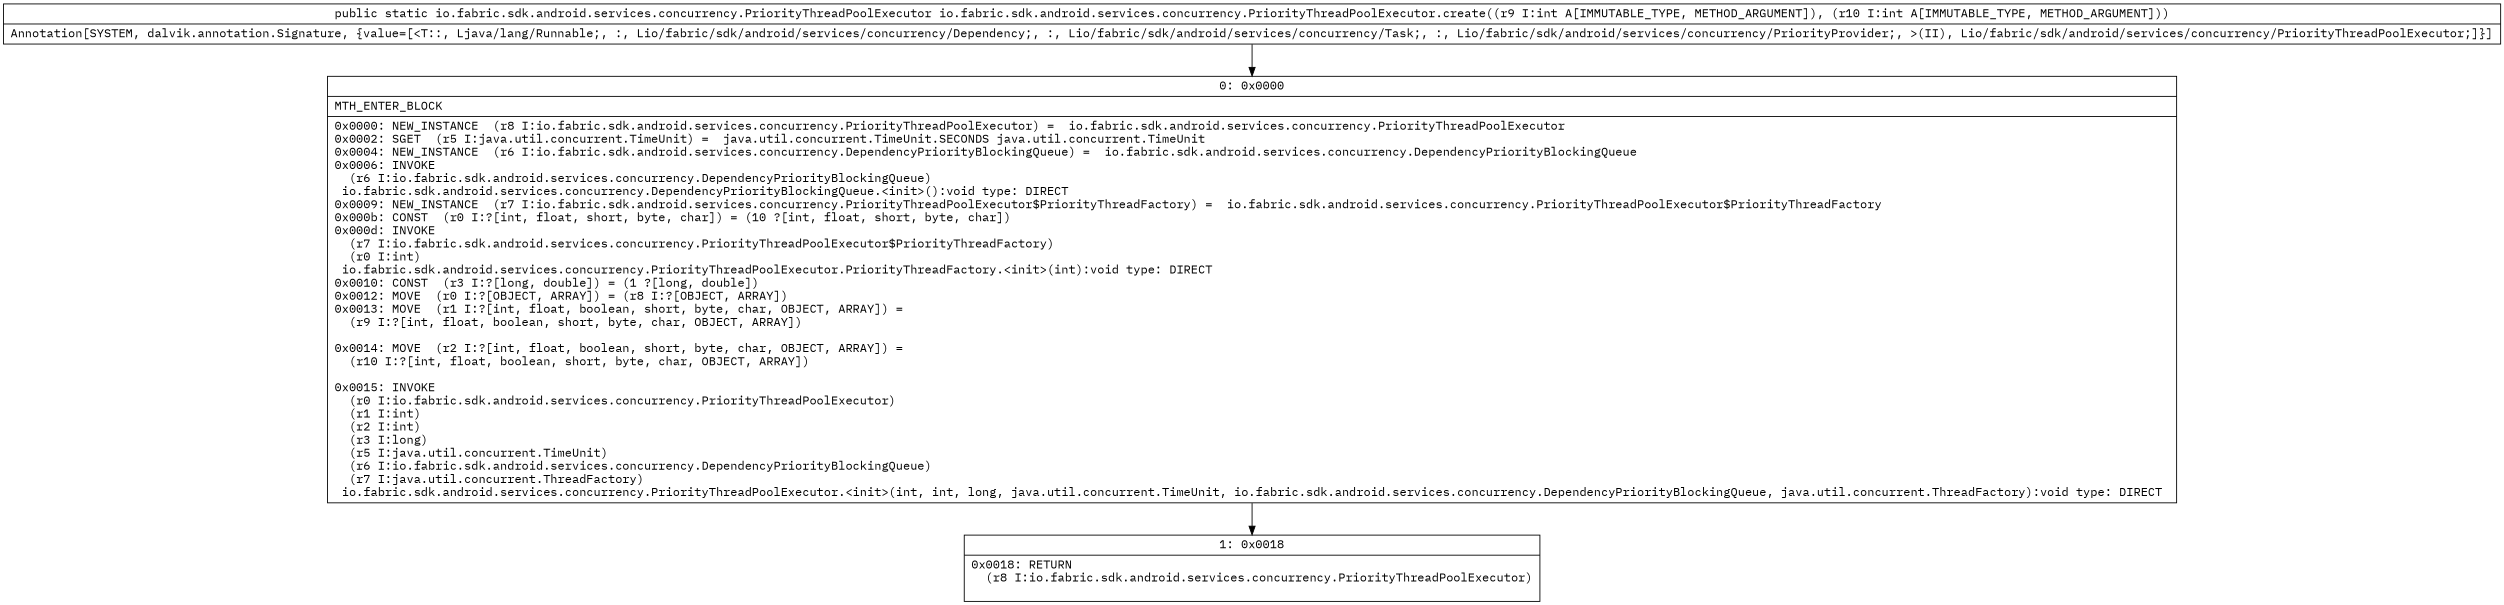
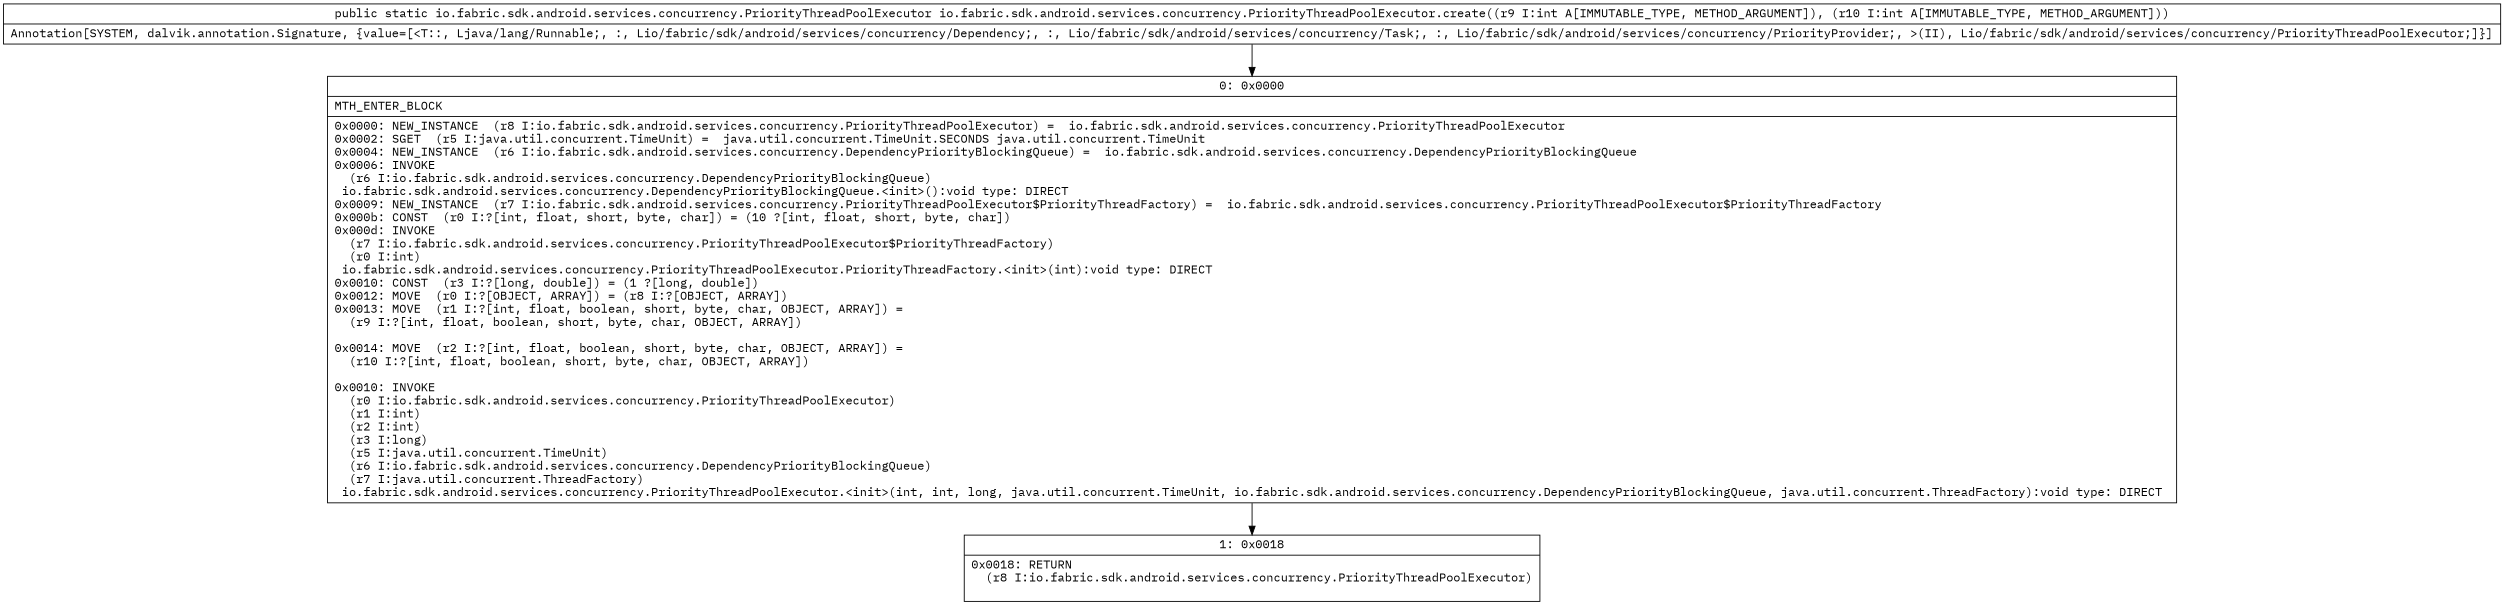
(392, 388) -> (392, 388)
